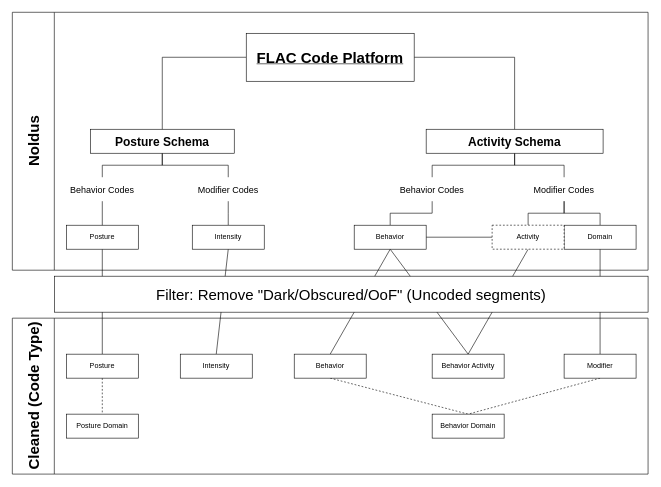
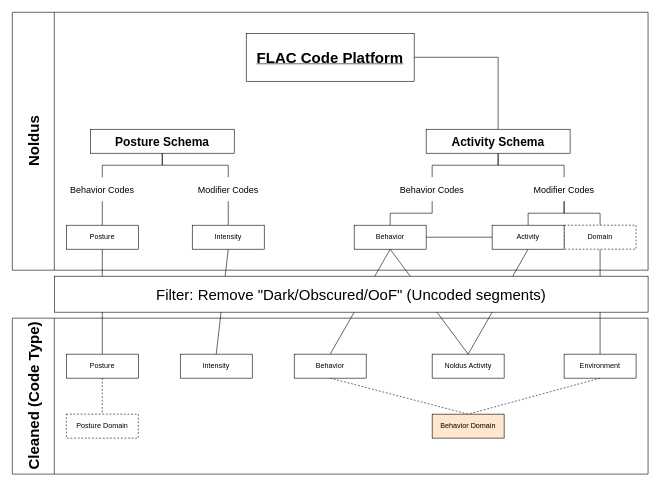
(168, 57) -> none
(515, 141) -> (498, 141)
(528, 237) -> (528, 237)
(600, 237) -> (600, 237)
(468, 366) -> (468, 366)
(600, 366) -> (600, 366)
(102, 426) -> (102, 426)
(468, 426) -> (468, 426)
